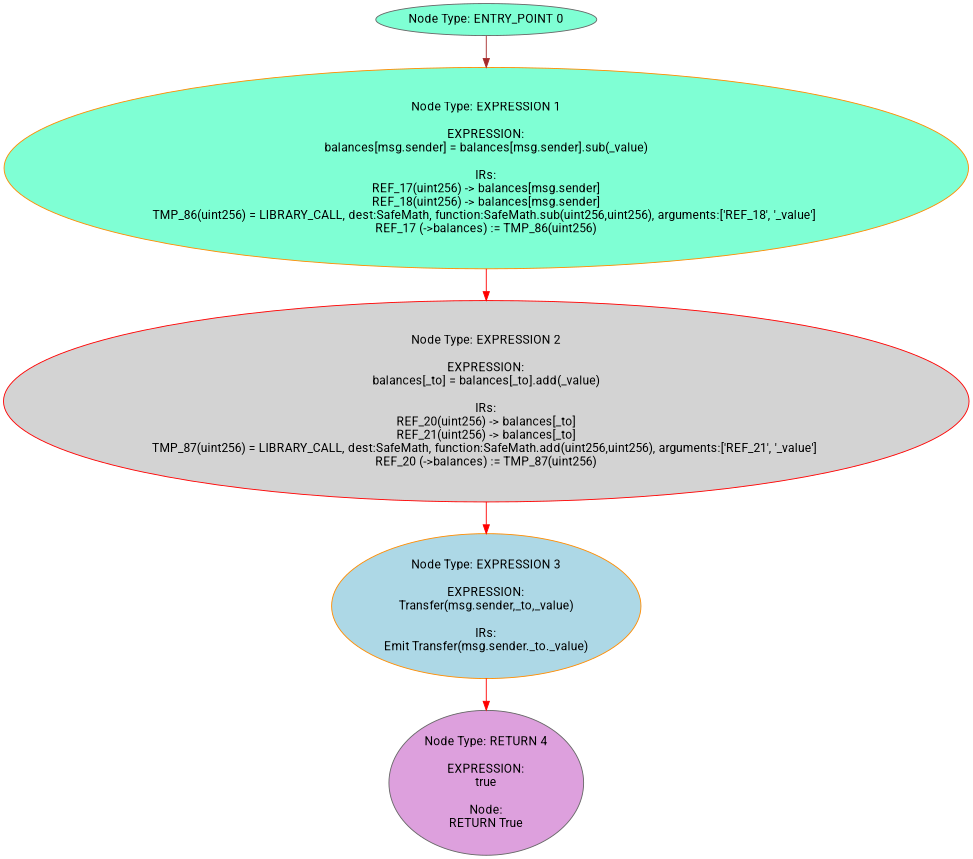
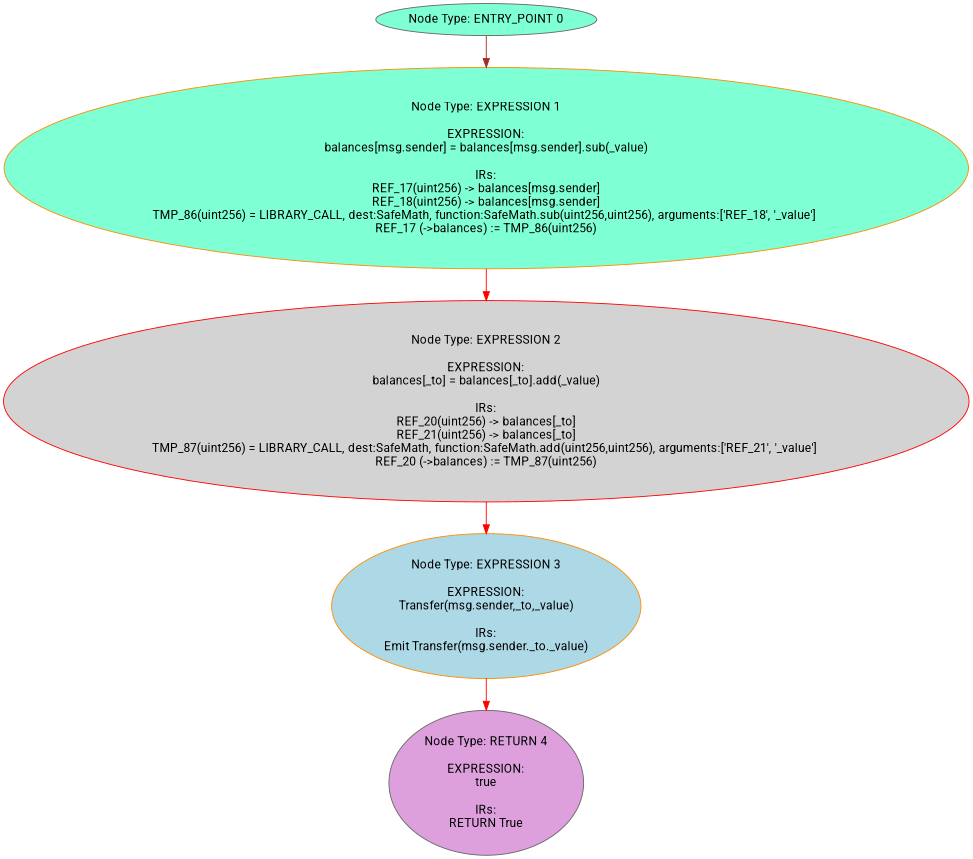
(486, 783) -> (486, 783)
